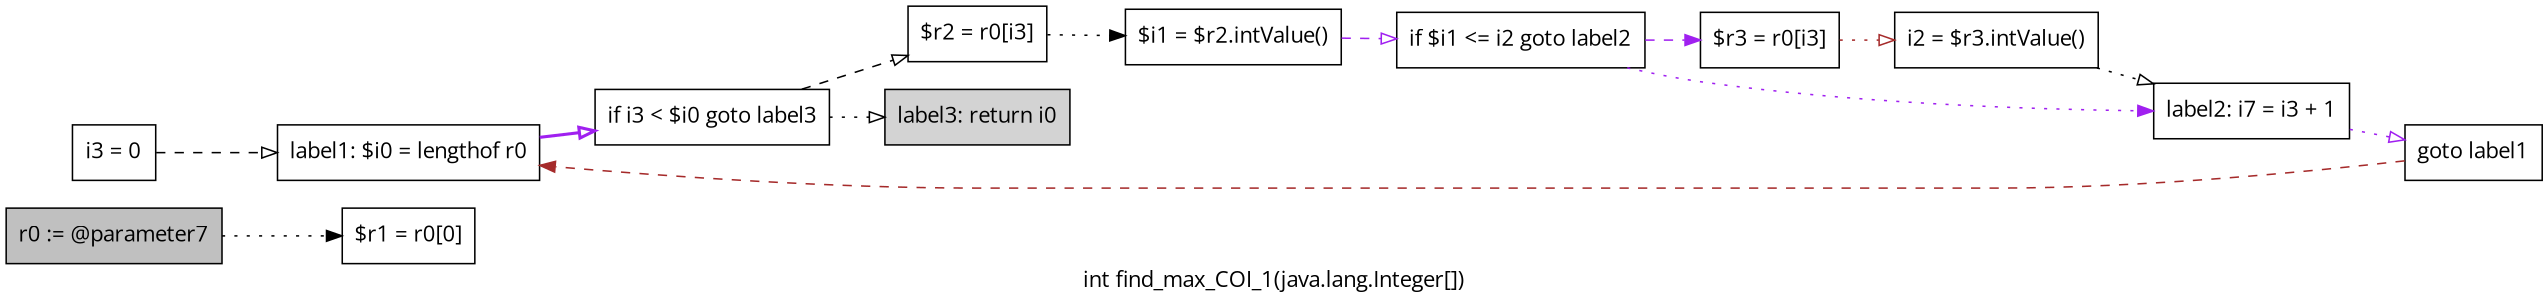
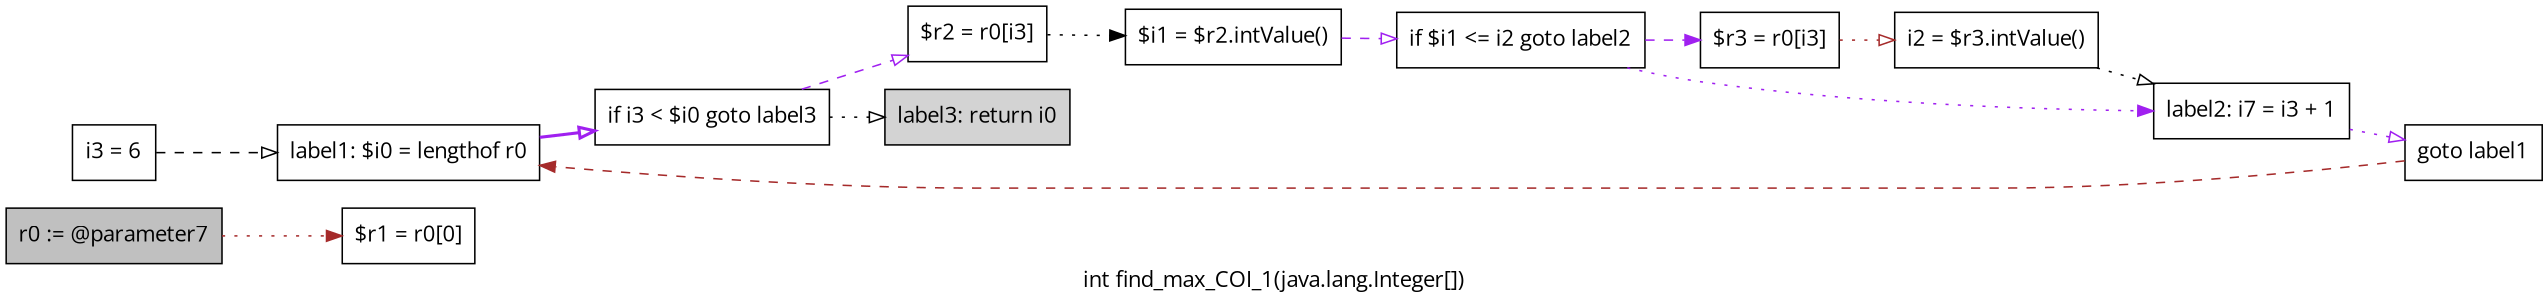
(847, 75) -> (847, 75)
(114, 153) -> (114, 153)
(274, 236) -> (274, 236)
